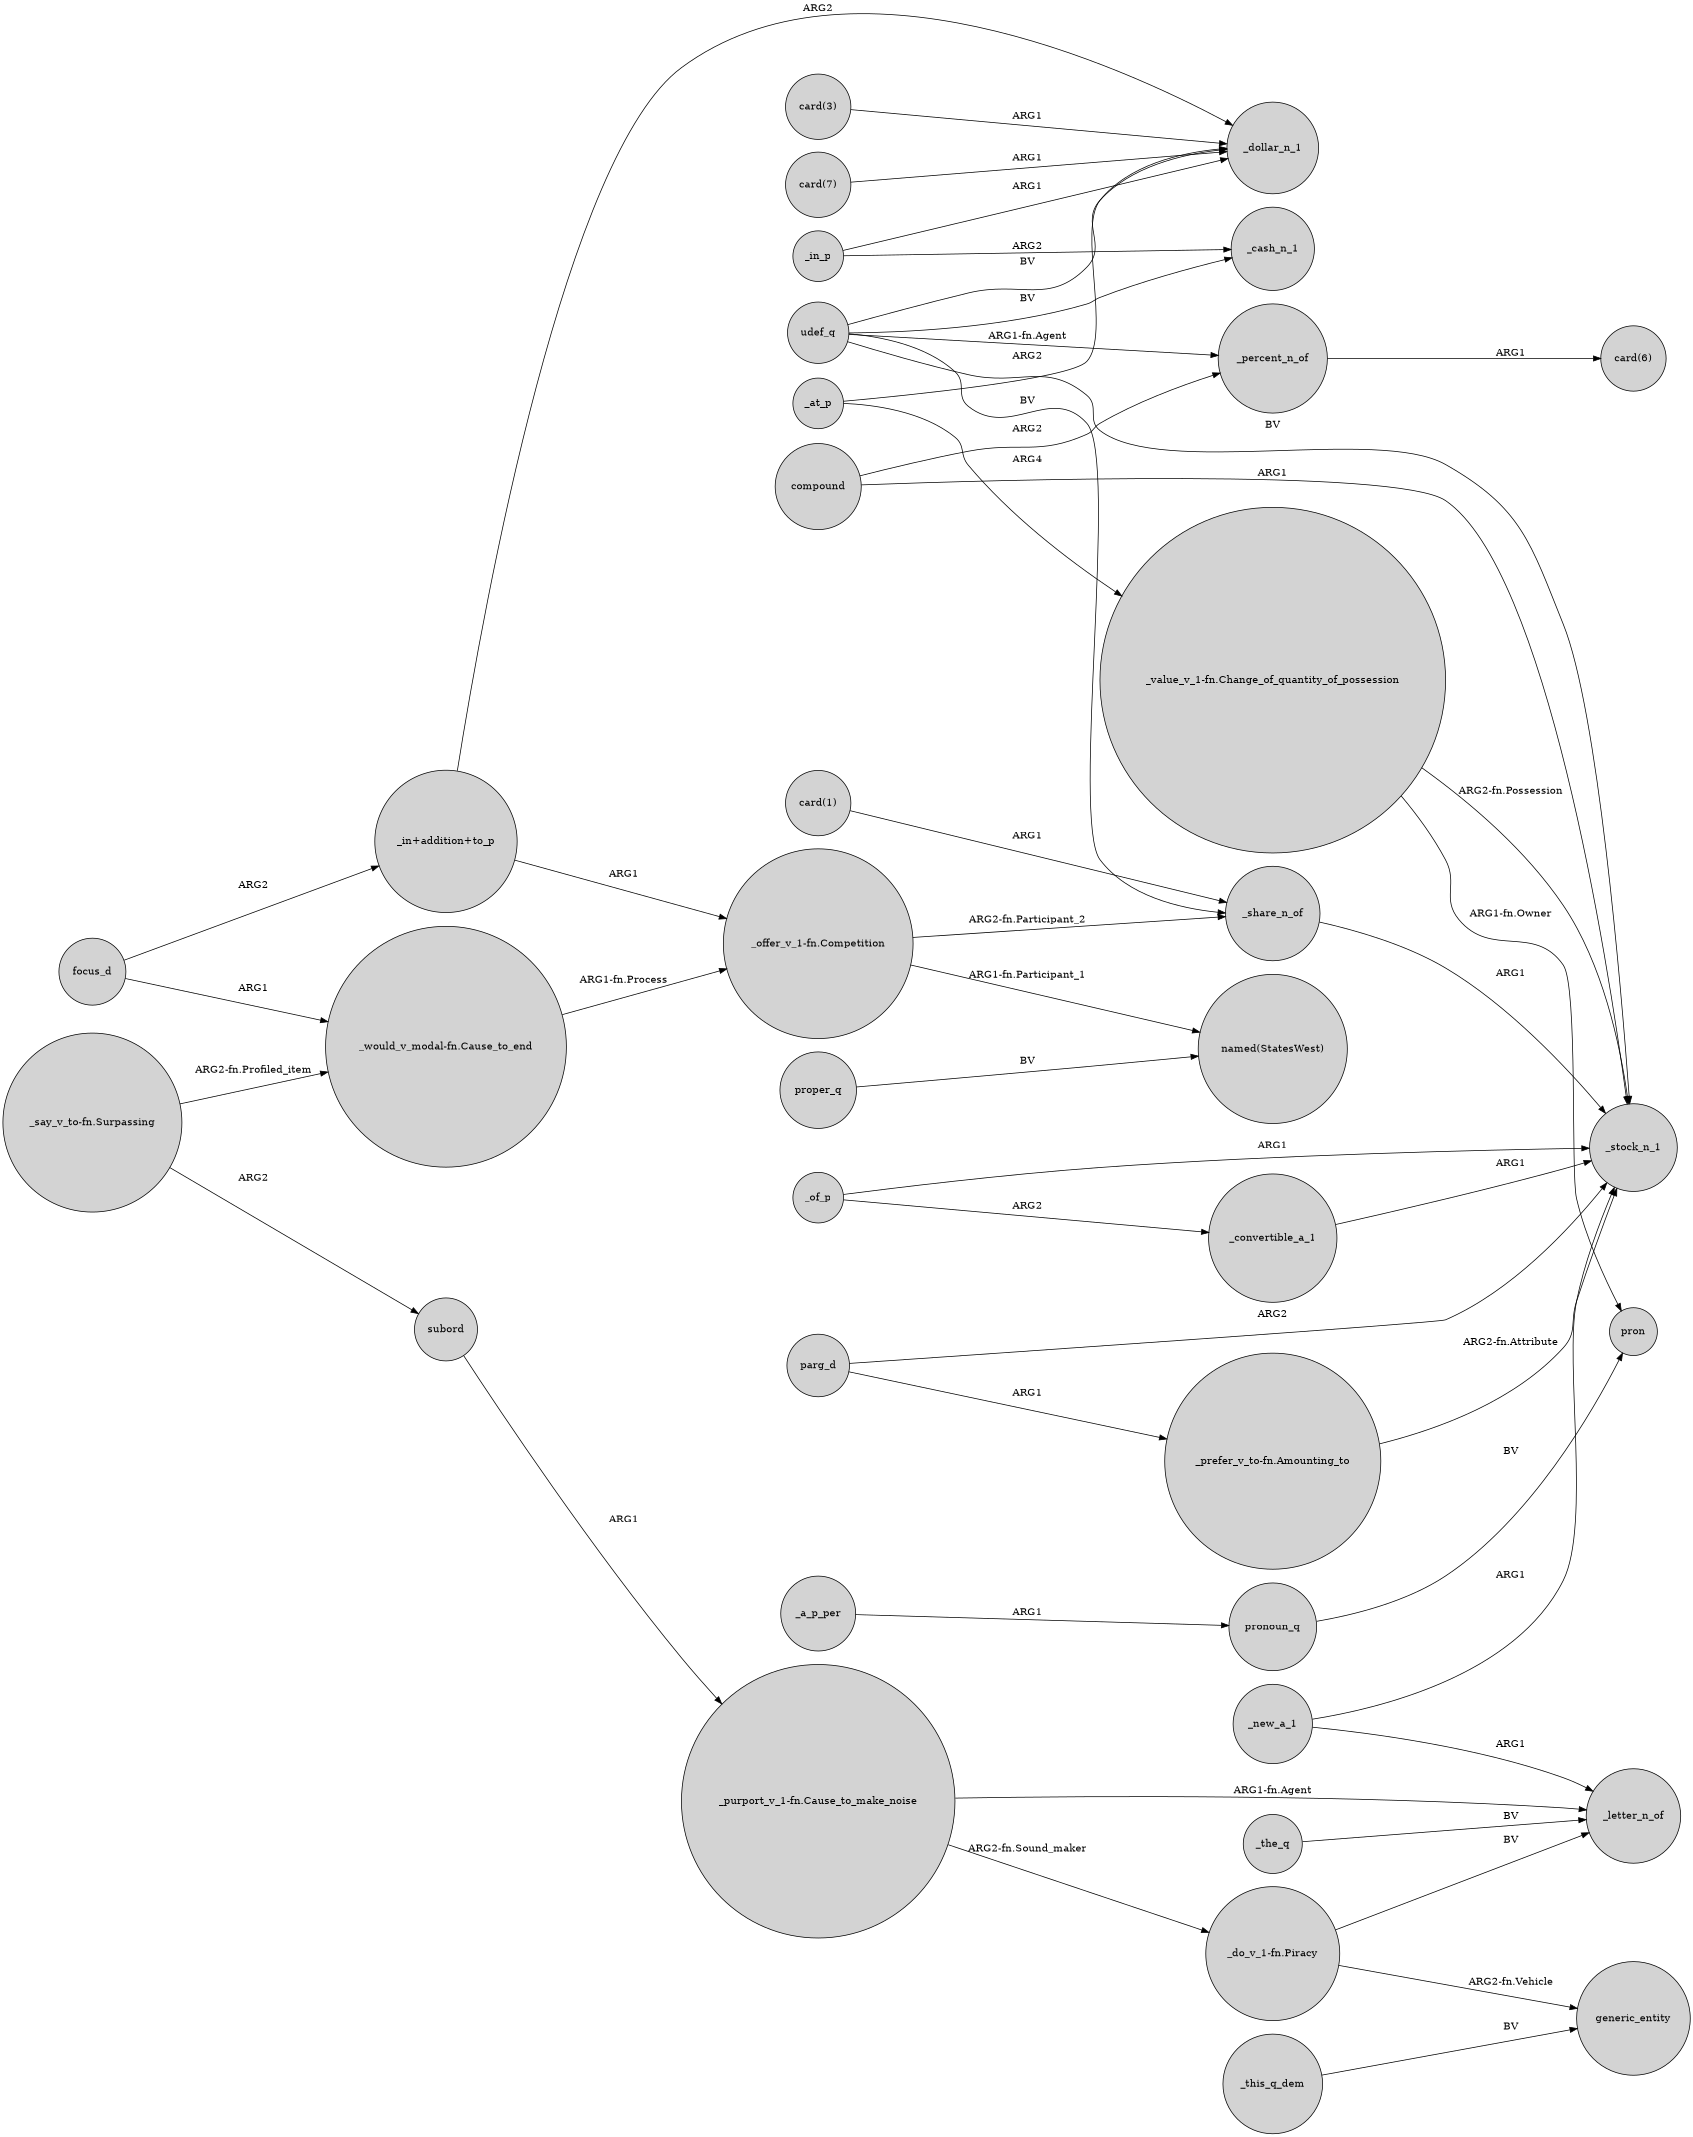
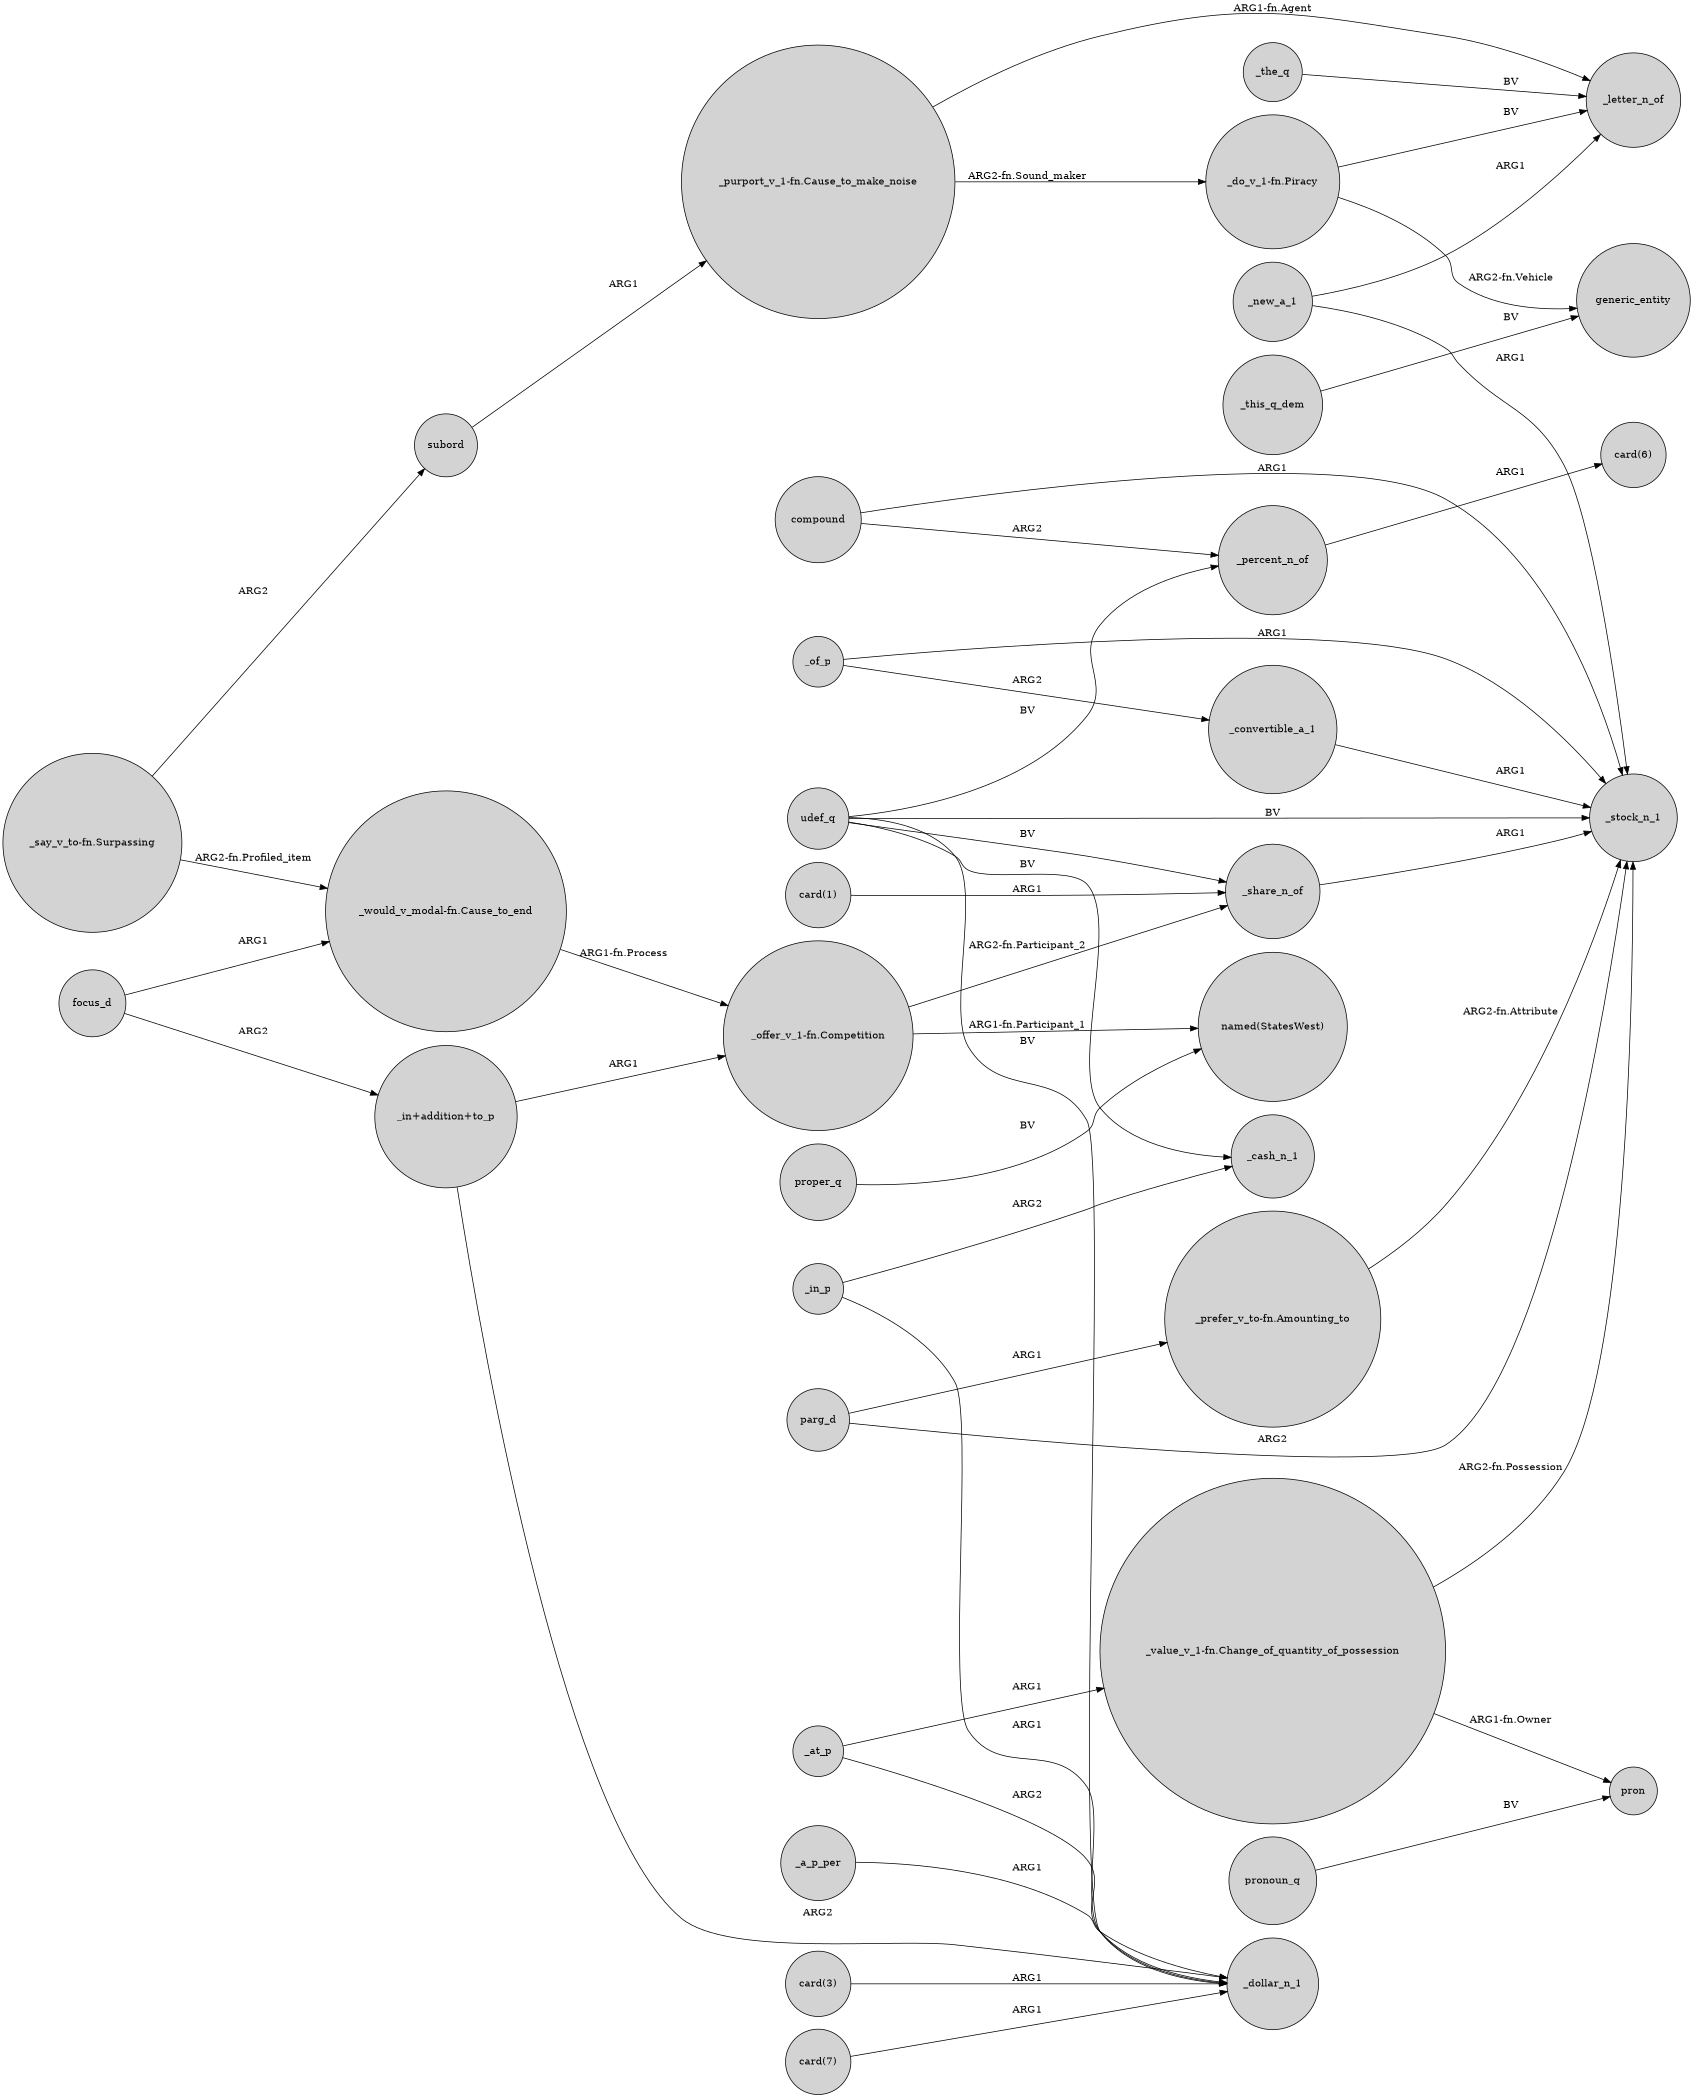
(1028, 336) -> (1028, 711)
(1028, 460) -> (1028, 1687)
(1038, 1620) -> (1047, 1895)
